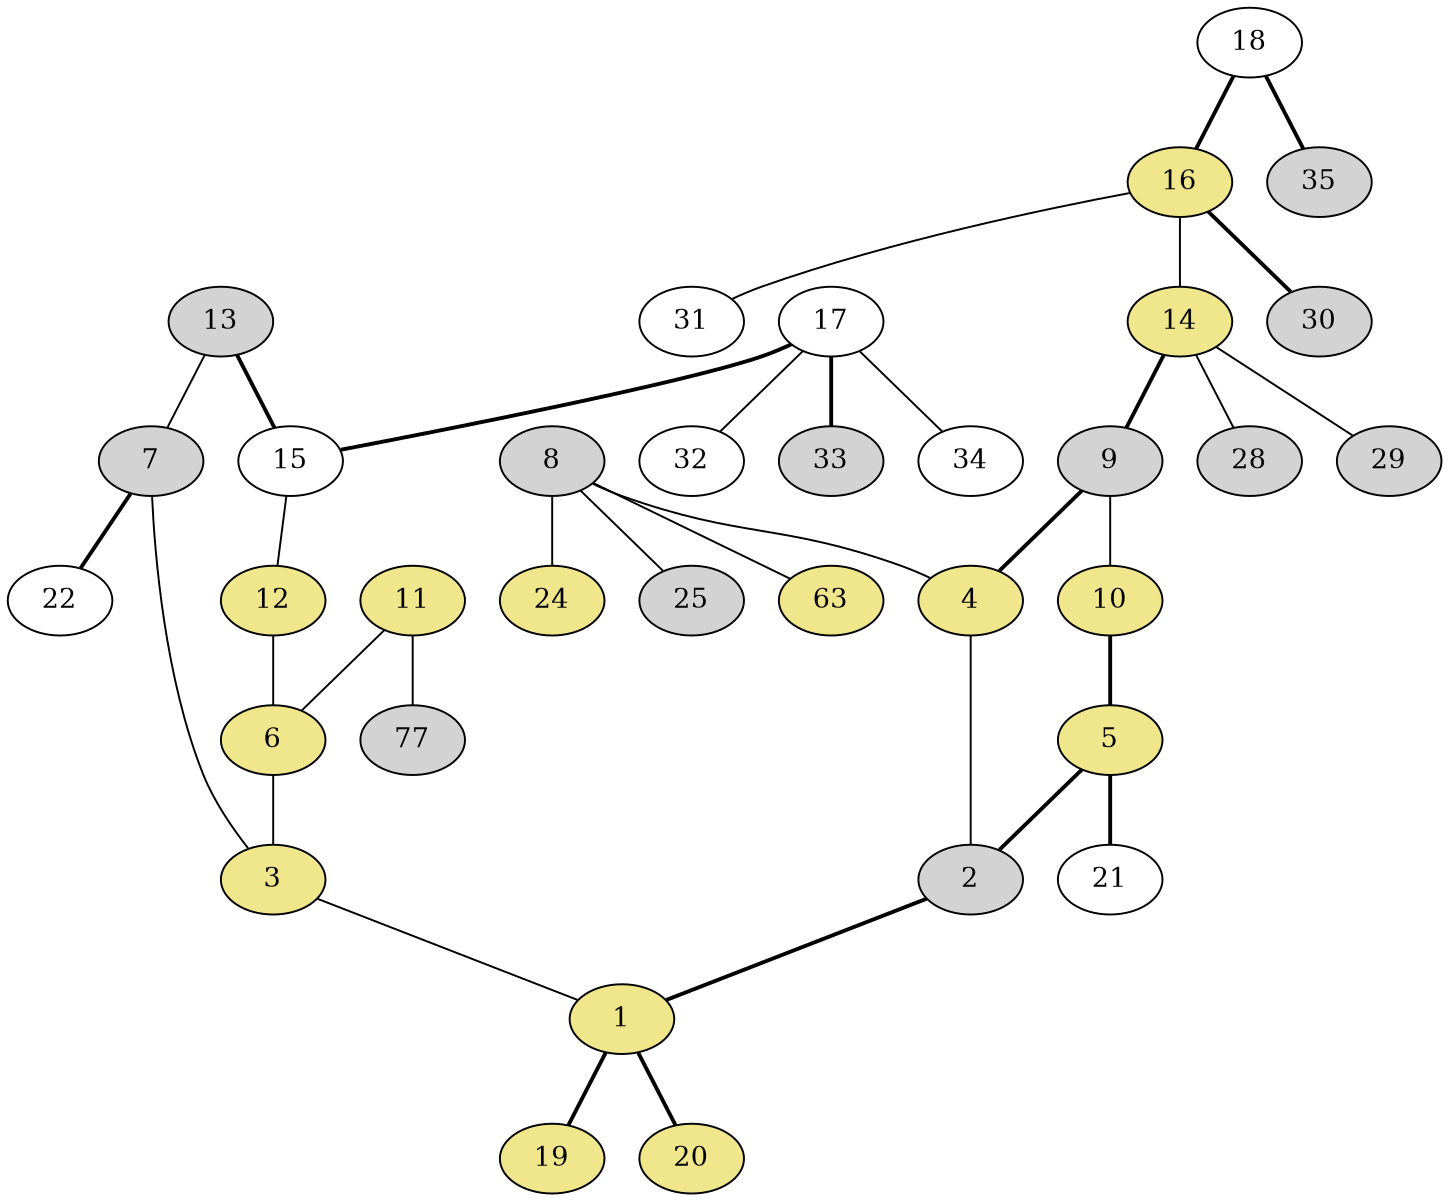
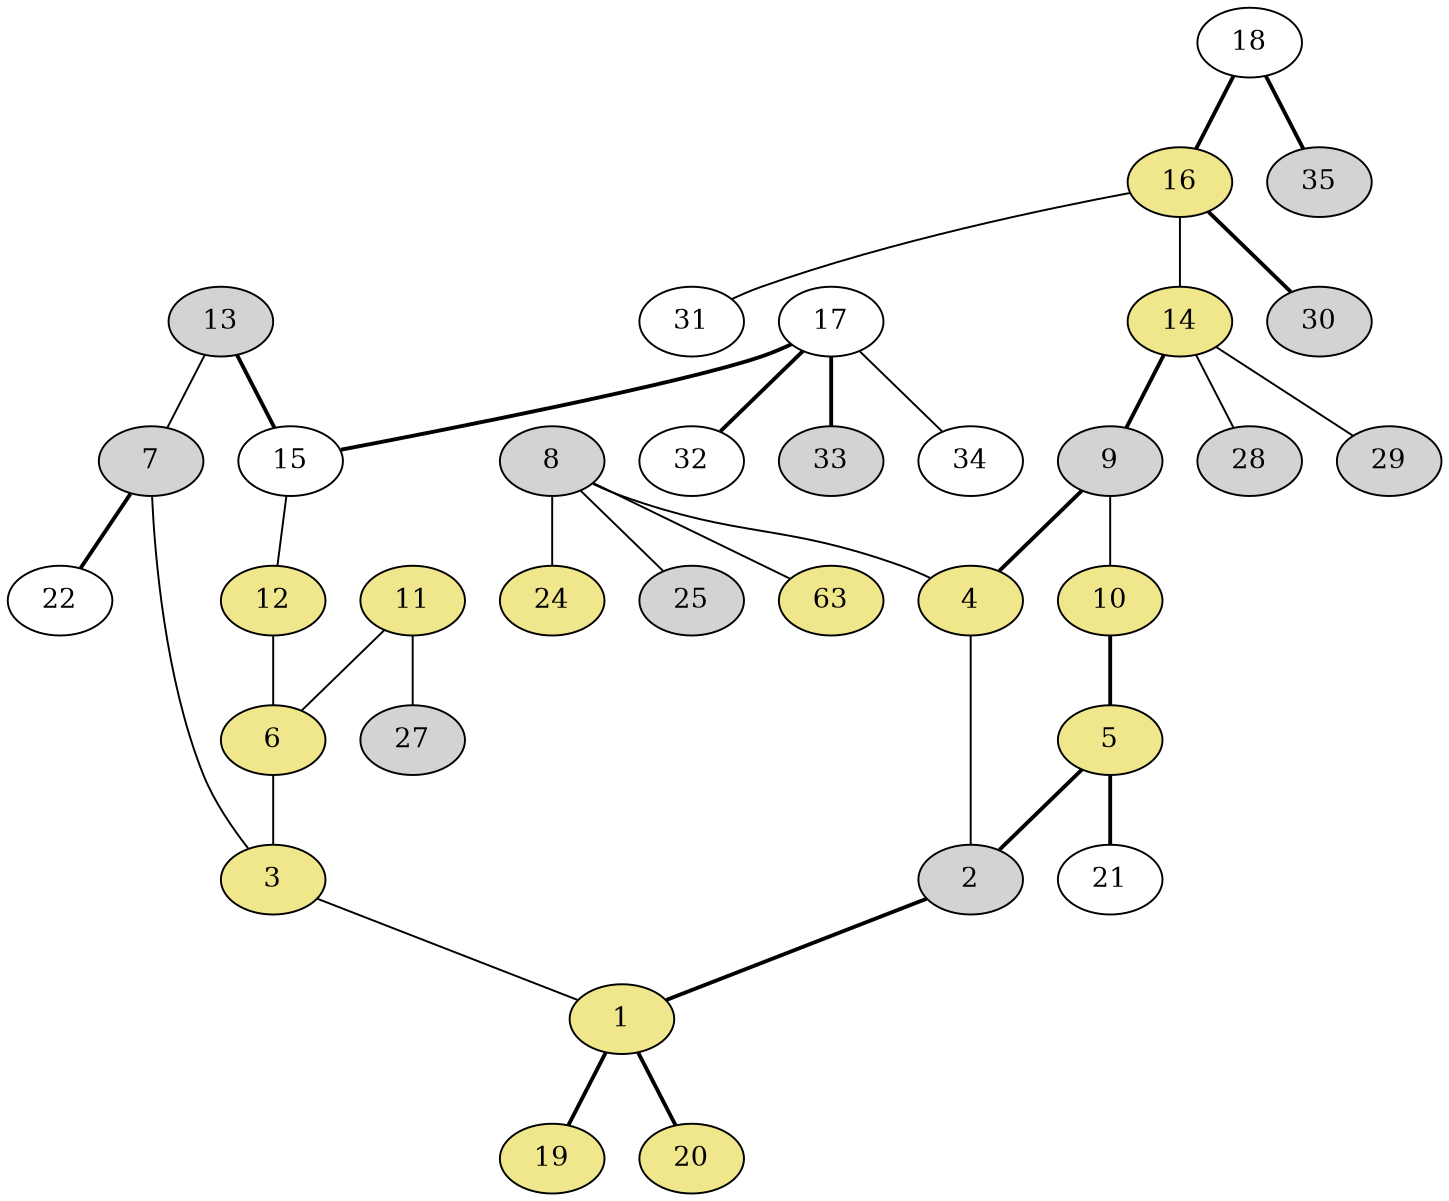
(762, 391) -> (762, 391)
(413, 740) -> (413, 740)
